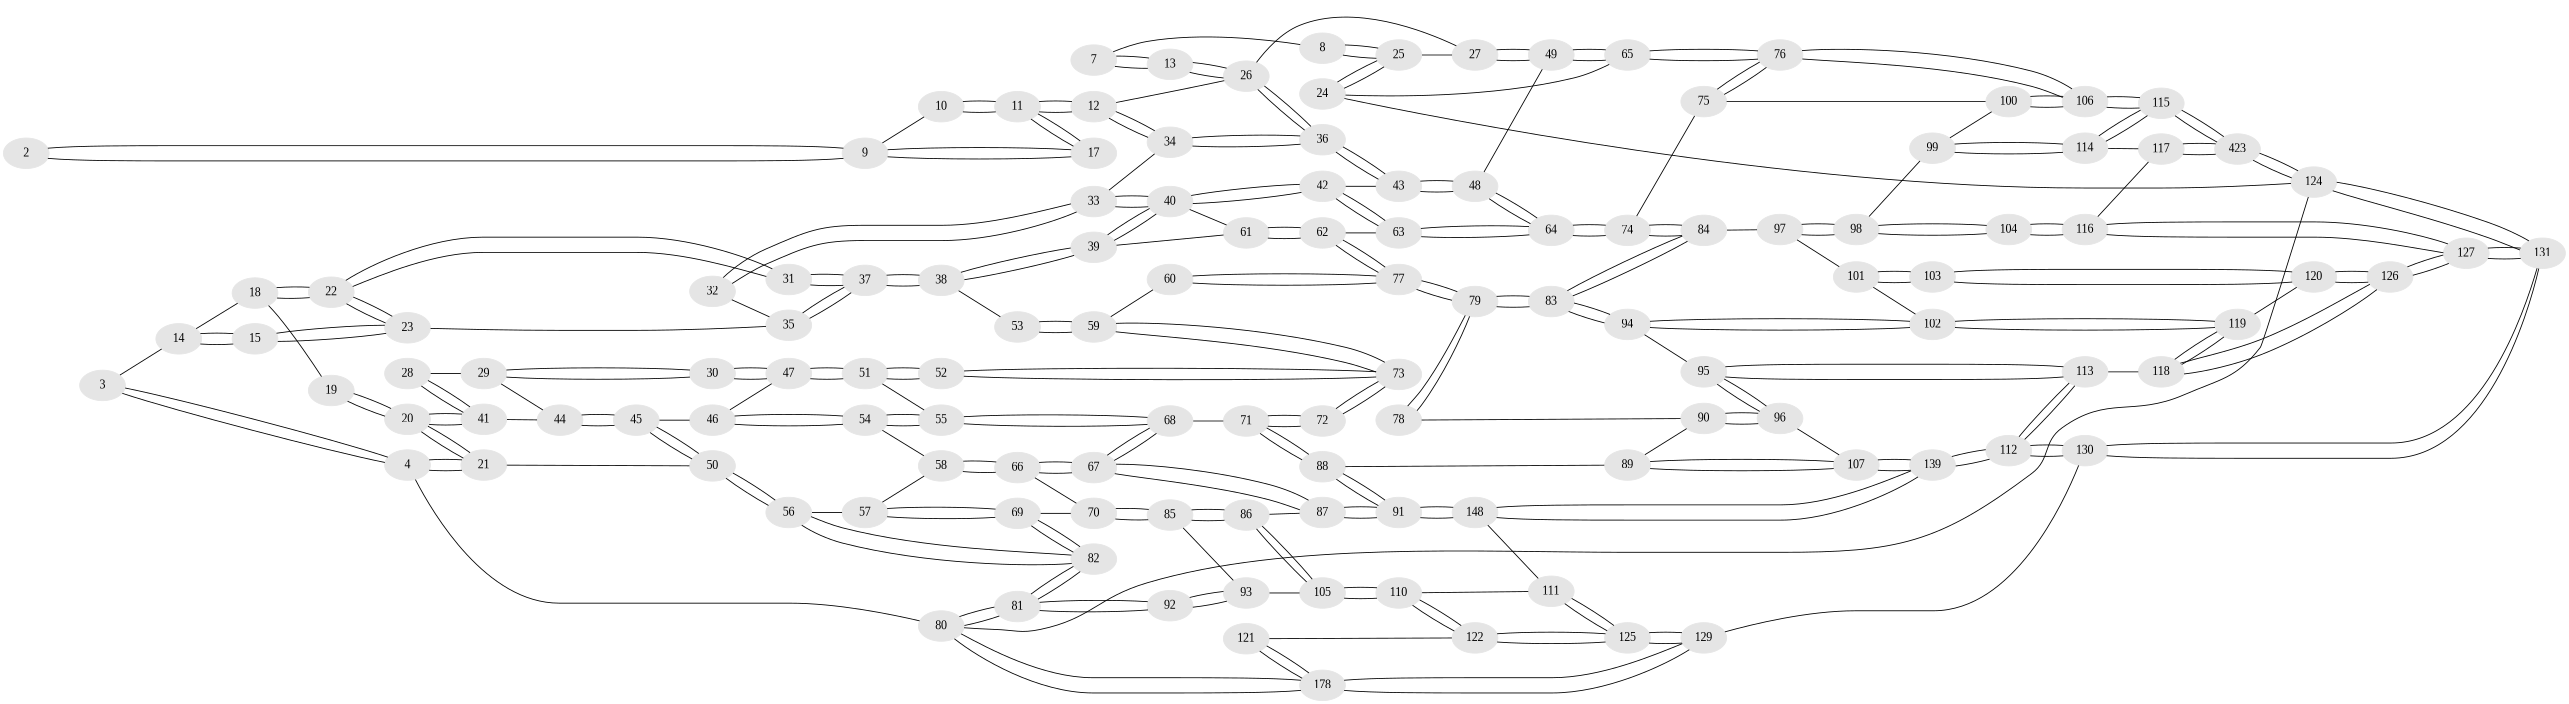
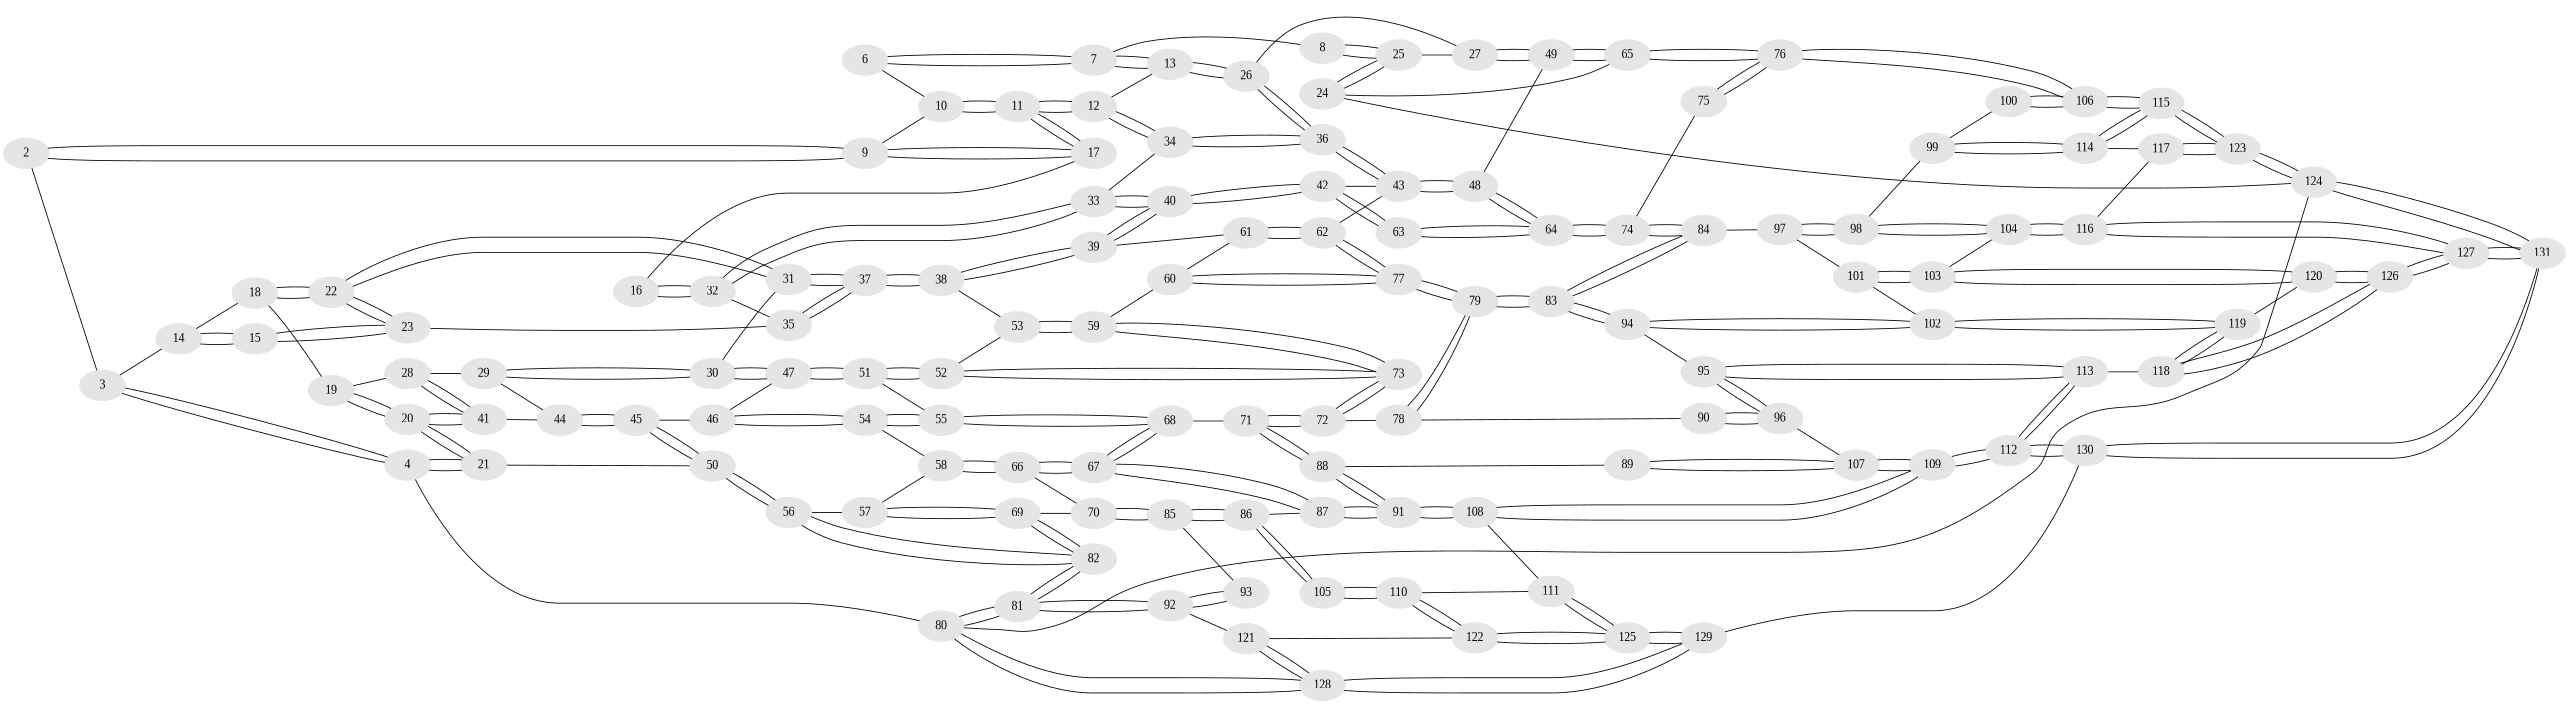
none -> (865, 60)
(1170, 92) -> (1132, 86)
(1856, 102) -> none
(2238, 149) -> (2238, 149)
(1208, 217) -> (1208, 256)
(1361, 233) -> (1370, 204)
none -> (1971, 253)
none -> (64, 269)
none -> (636, 291)
none -> (750, 322)
none -> (980, 350)
none -> (369, 382)
none -> (1361, 421)
(1666, 442) -> none
(1933, 465) -> (1933, 465)
(1475, 513) -> (1475, 513)
(1285, 593) -> none
none -> (1208, 622)
(1323, 685) -> (1323, 685)
